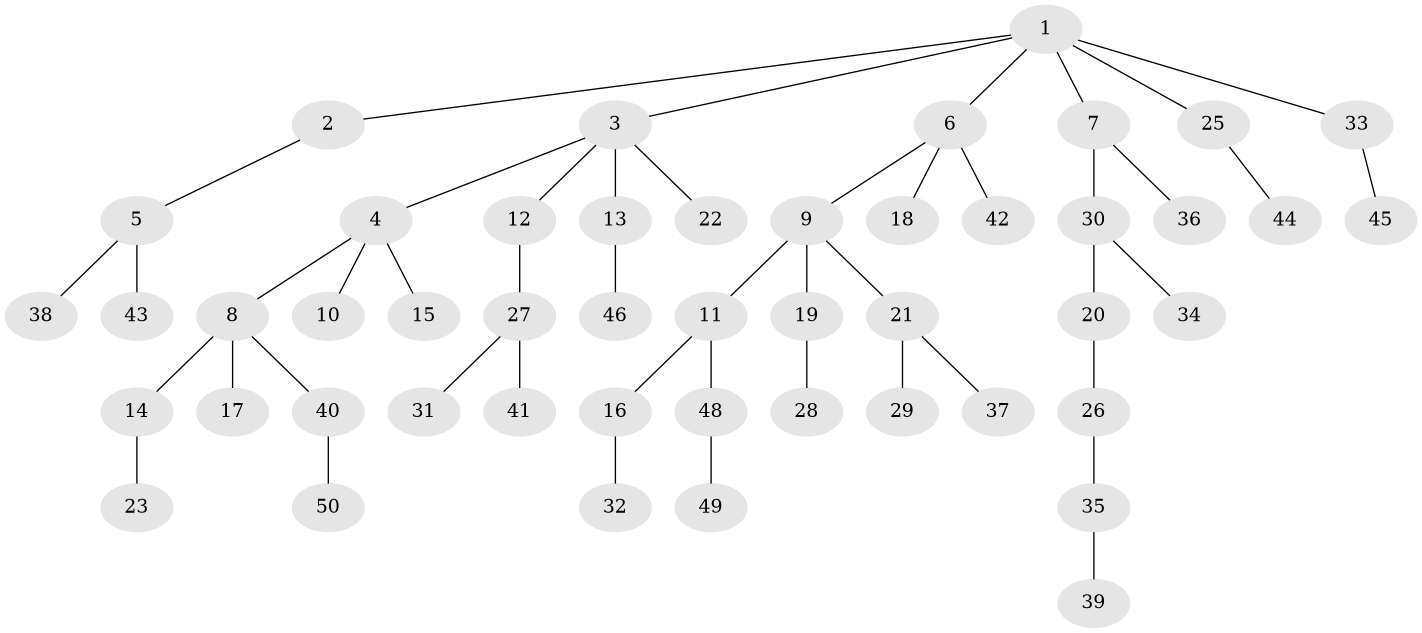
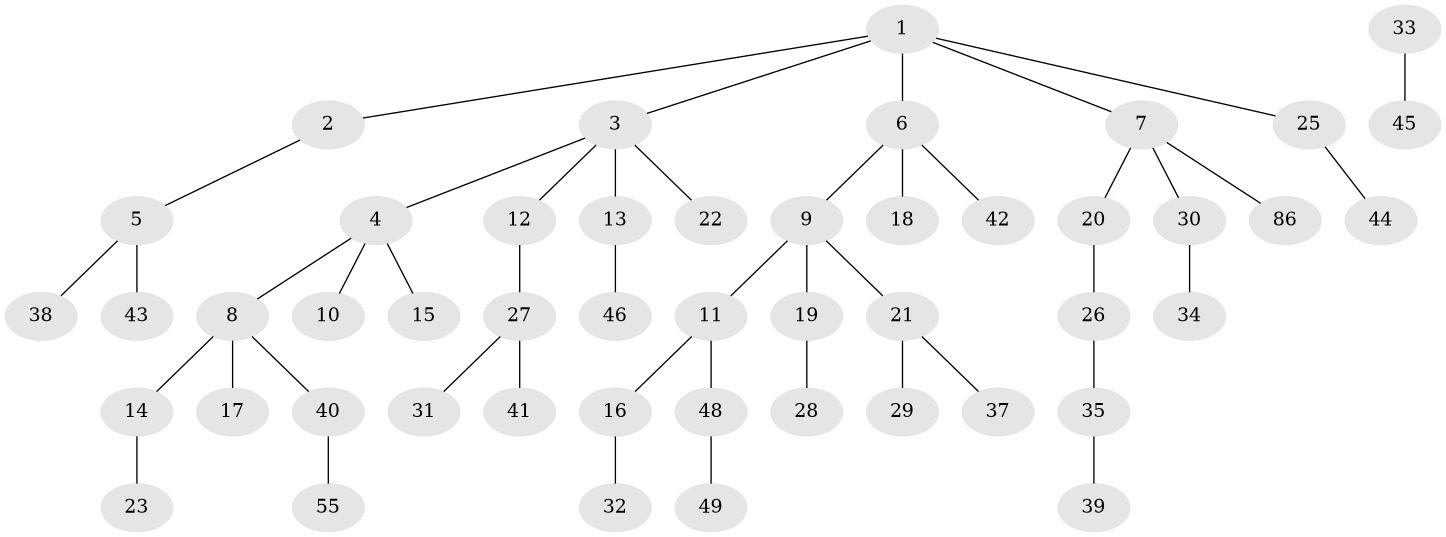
(1201, 77) -> none
(1190, 221) -> (1285, 221)
(1094, 269) -> (1118, 173)
(328, 508) -> (328, 508)
